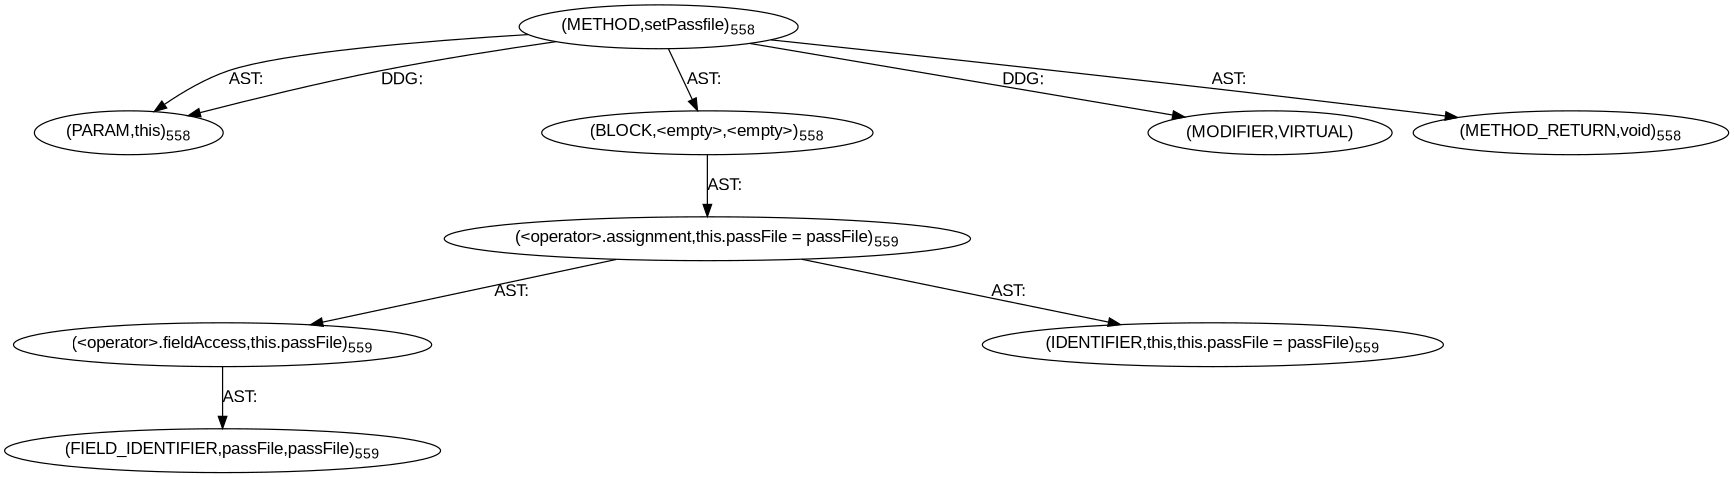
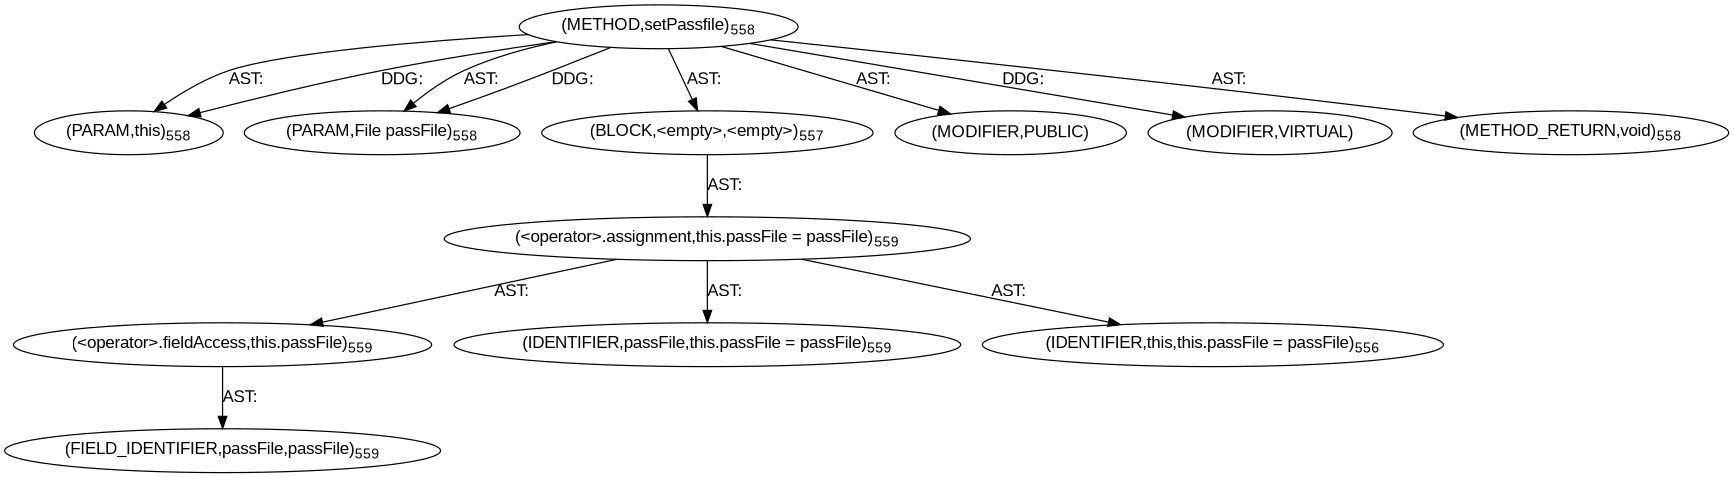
(812, 131) -> (812, 131)
none -> (382, 133)
none -> (1011, 133)
(1368, 343) -> (1368, 343)
none -> (707, 345)
